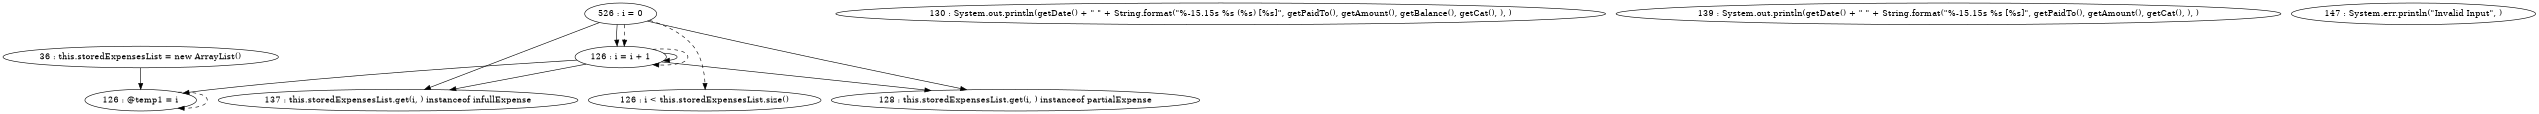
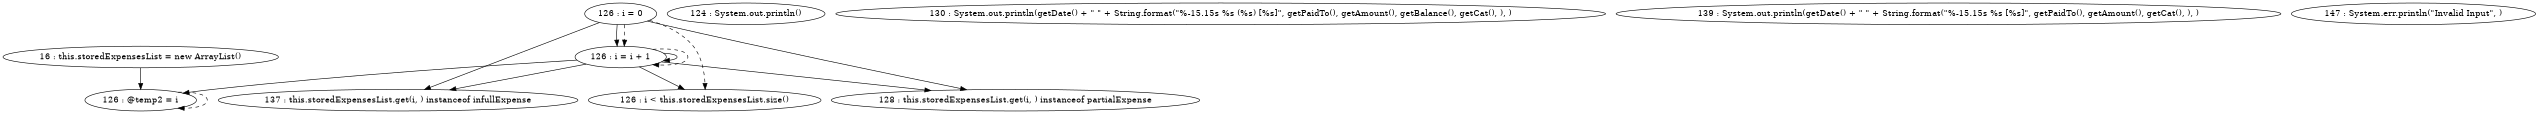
(621, 14) -> (621, 14)
none -> (746, 14)
(141, 57) -> (141, 57)
none -> (659, 77)
(141, 100) -> (141, 100)
